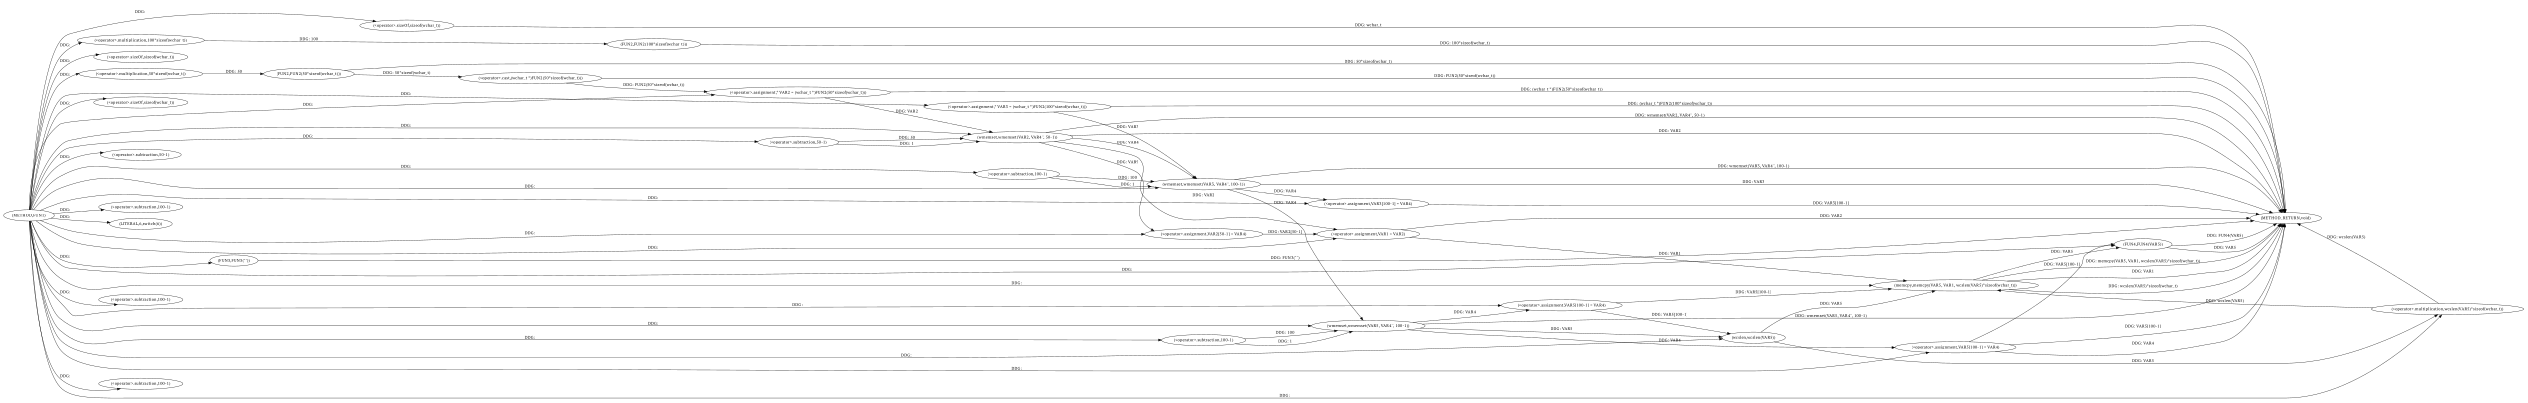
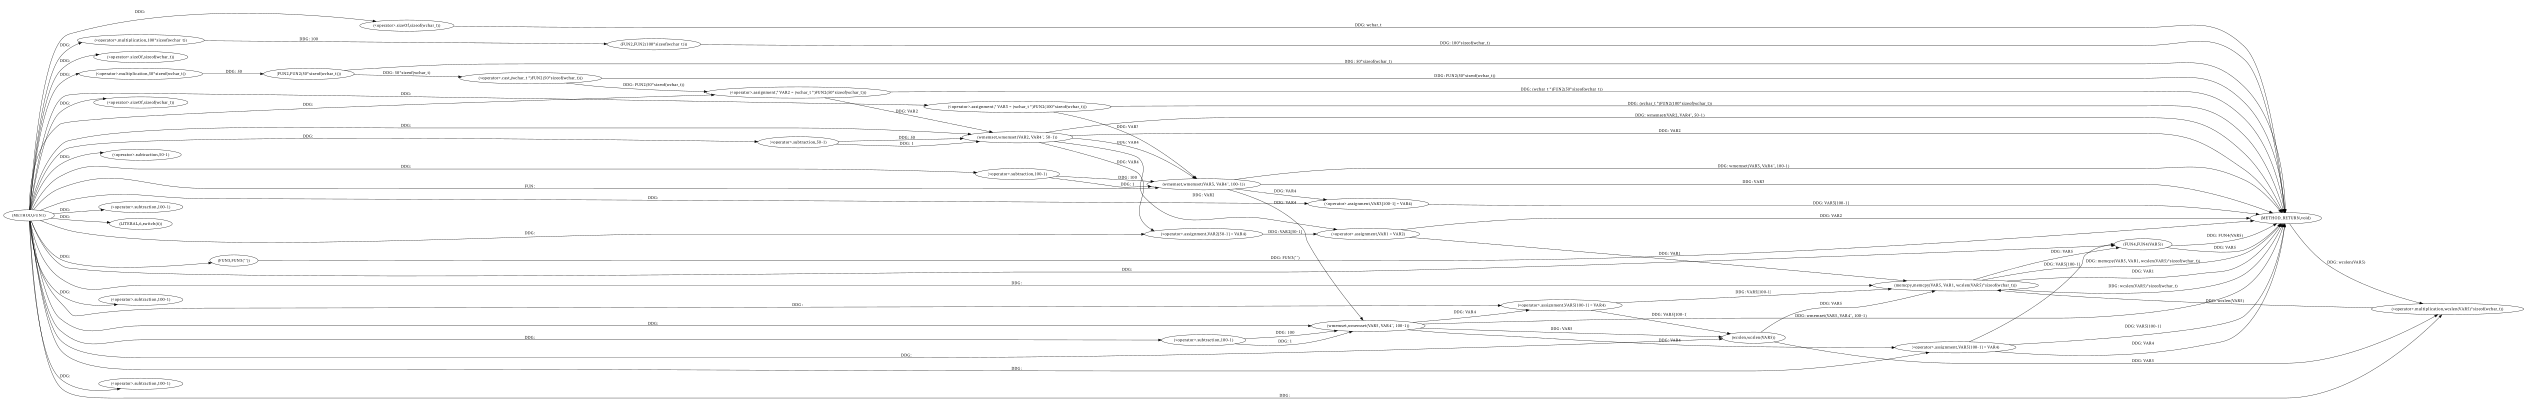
(1128, 162) -> (1128, 162)
(531, 186) -> (531, 186)
(682, 250) -> none
(2371, 262) -> (2347, 276)
